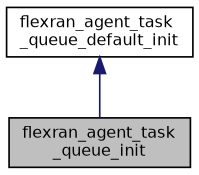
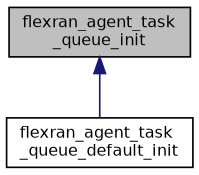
(100, 96) -> (100, 96)
